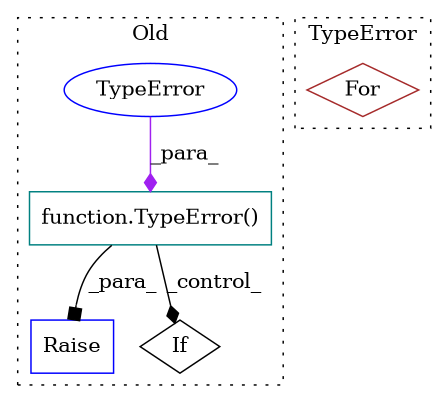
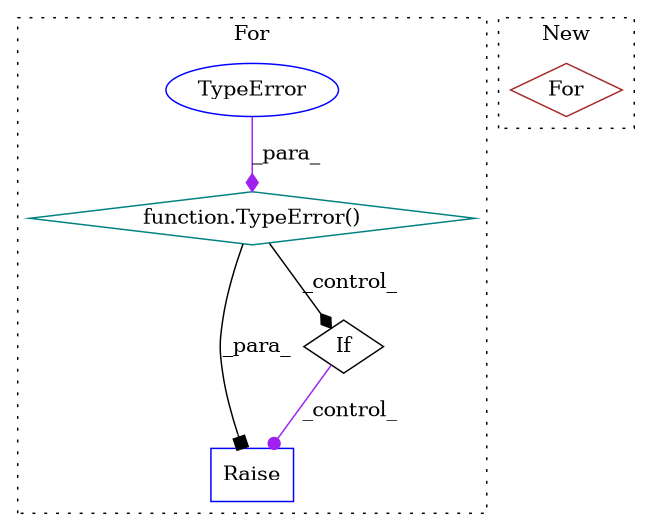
(150, 35) -> (252, 35)
(363, 35) -> (566, 35)
(150, 218) -> (252, 218)
none -> (305, 402)
